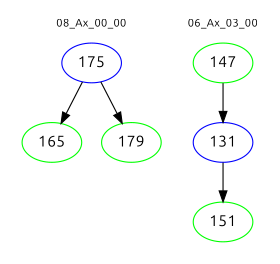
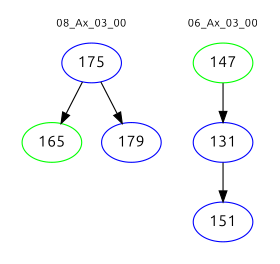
(92, 24) -> (92, 24)
(131, 142) -> (131, 142)
(223, 222) -> (223, 222)
